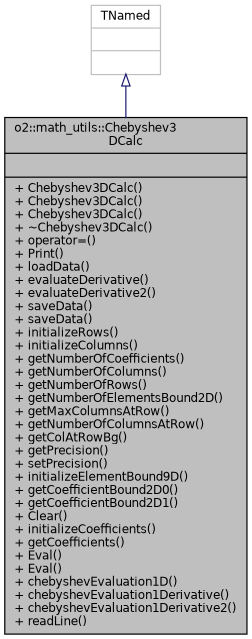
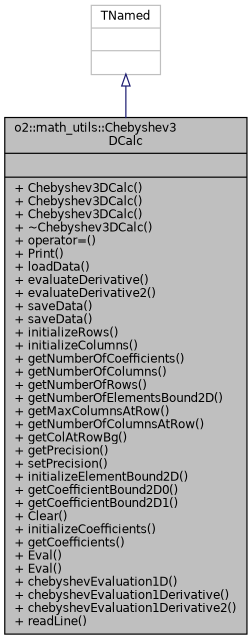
(101, 477) -> (101, 477)
